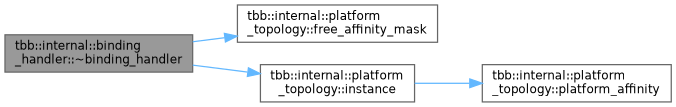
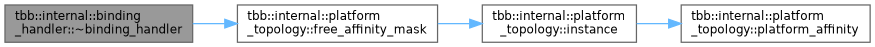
(220, 69) -> (454, 24)
